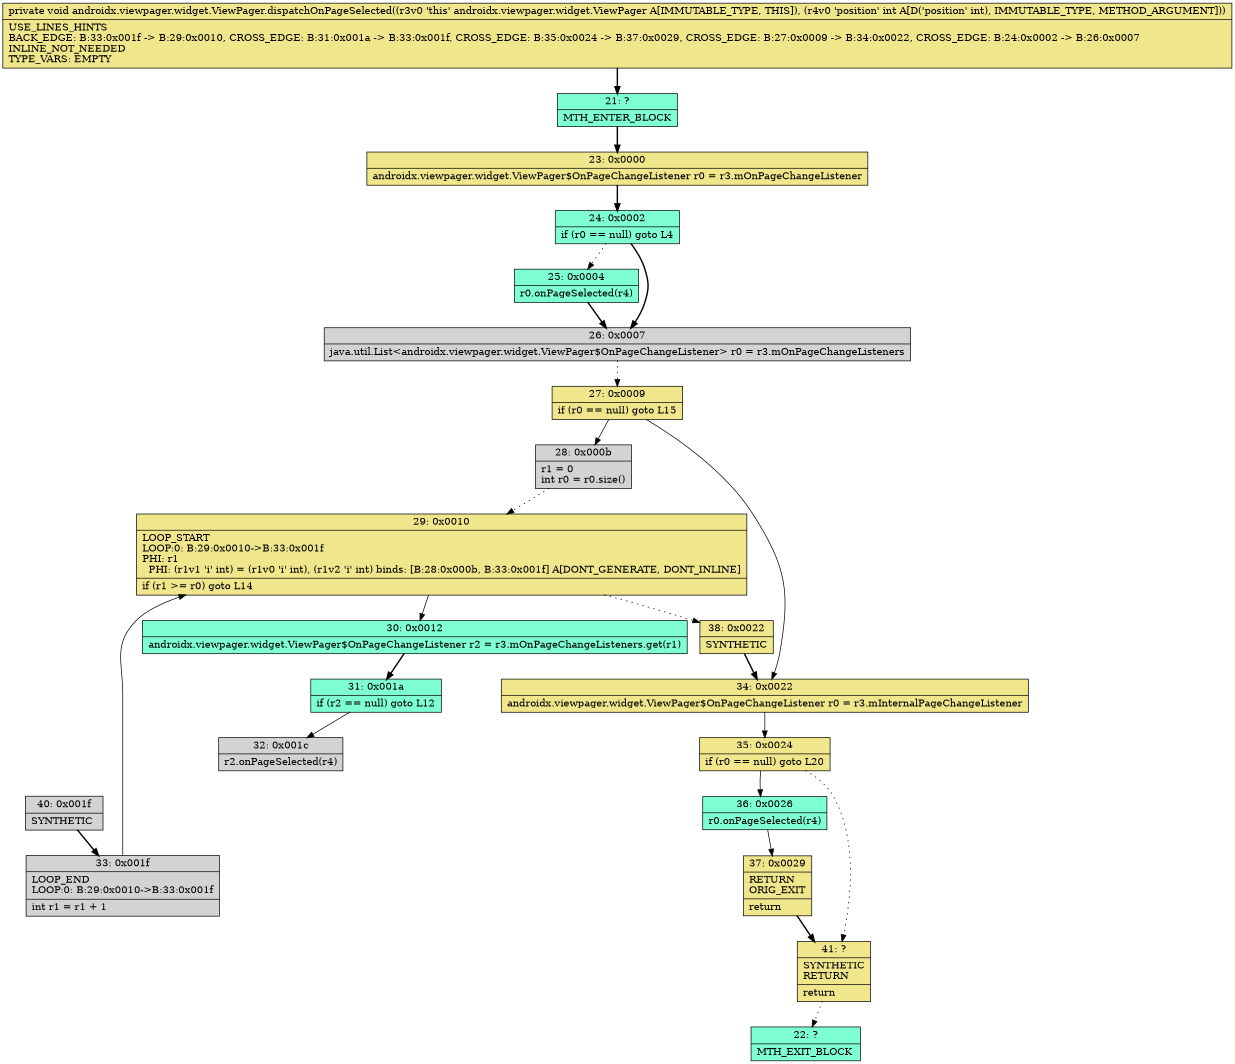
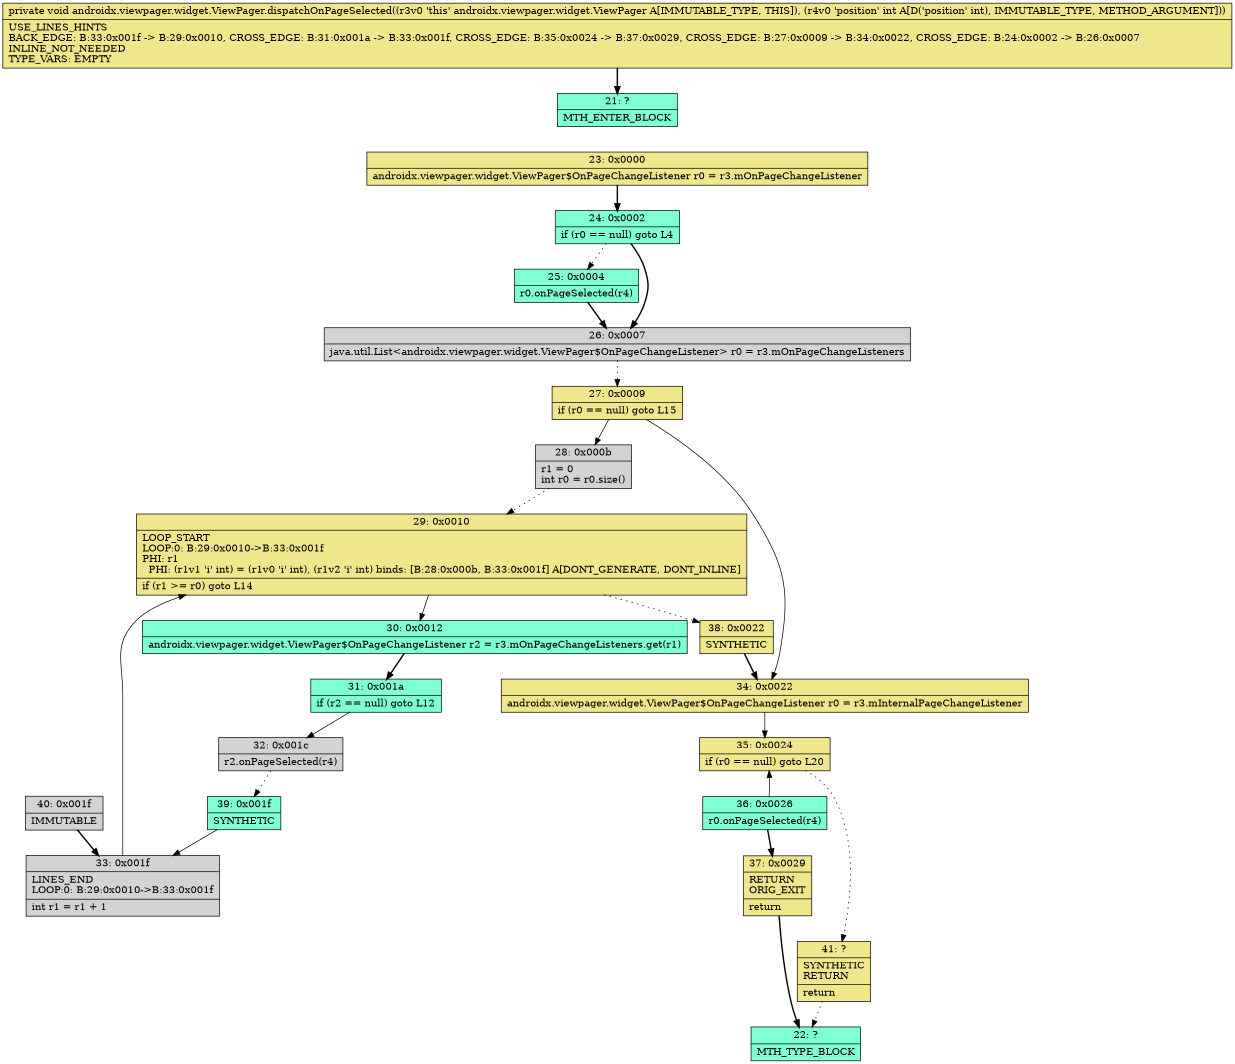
(617, 136) -> none
(760, 780) -> (770, 787)
none -> (244, 813)
(62, 821) -> (64, 821)
(769, 839) -> (769, 839)
(61, 880) -> (63, 880)
(804, 926) -> (785, 969)
(805, 1052) -> (806, 1052)
